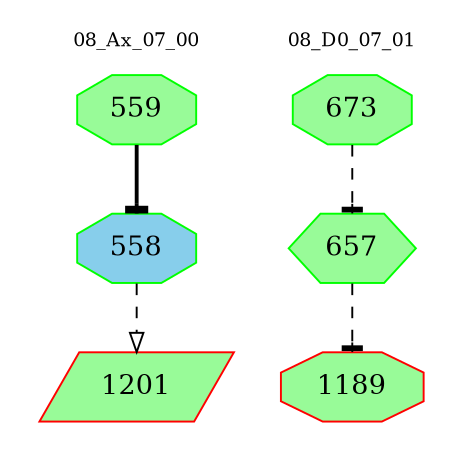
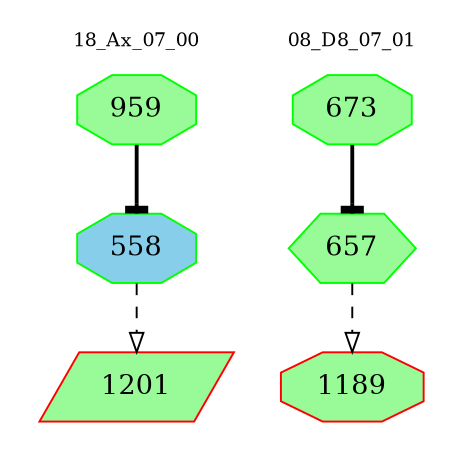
(137, 41) -> (137, 41)
(352, 41) -> (352, 41)
(137, 110) -> (137, 110)
(352, 174) -> (352, 174)
(352, 313) -> (352, 308)
